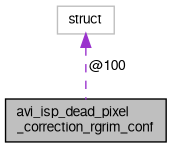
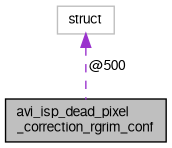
(106, 66) -> (106, 66)
